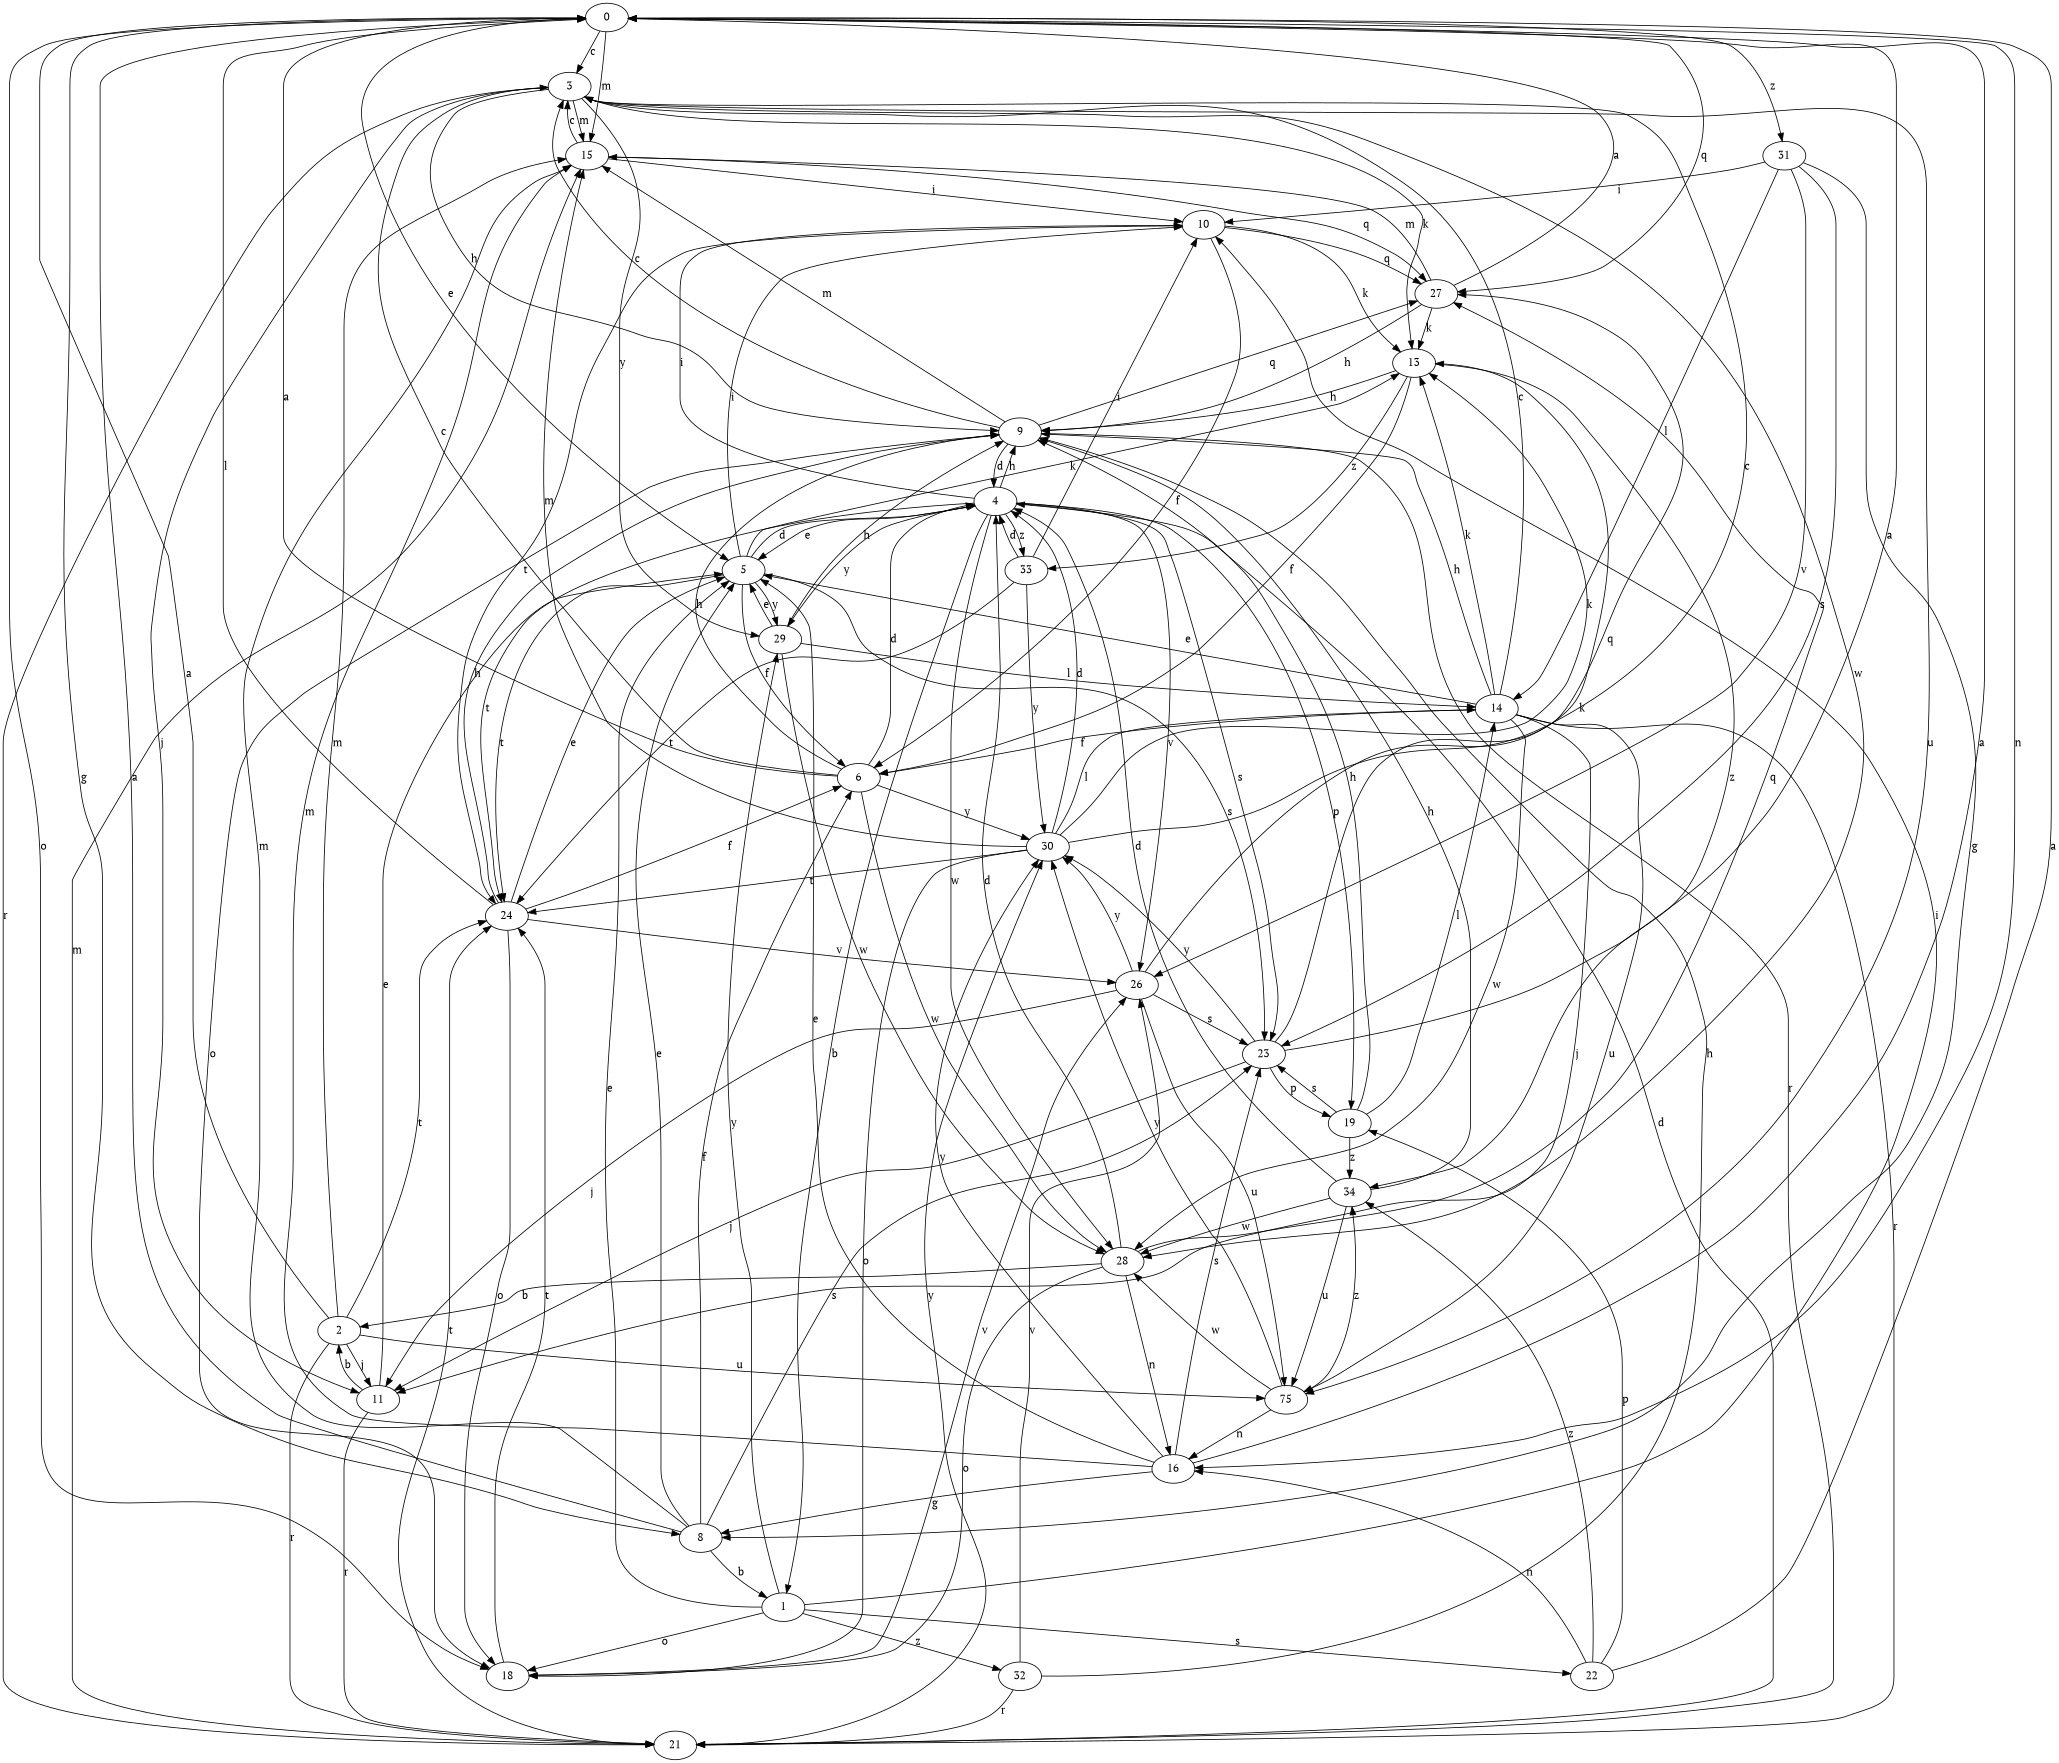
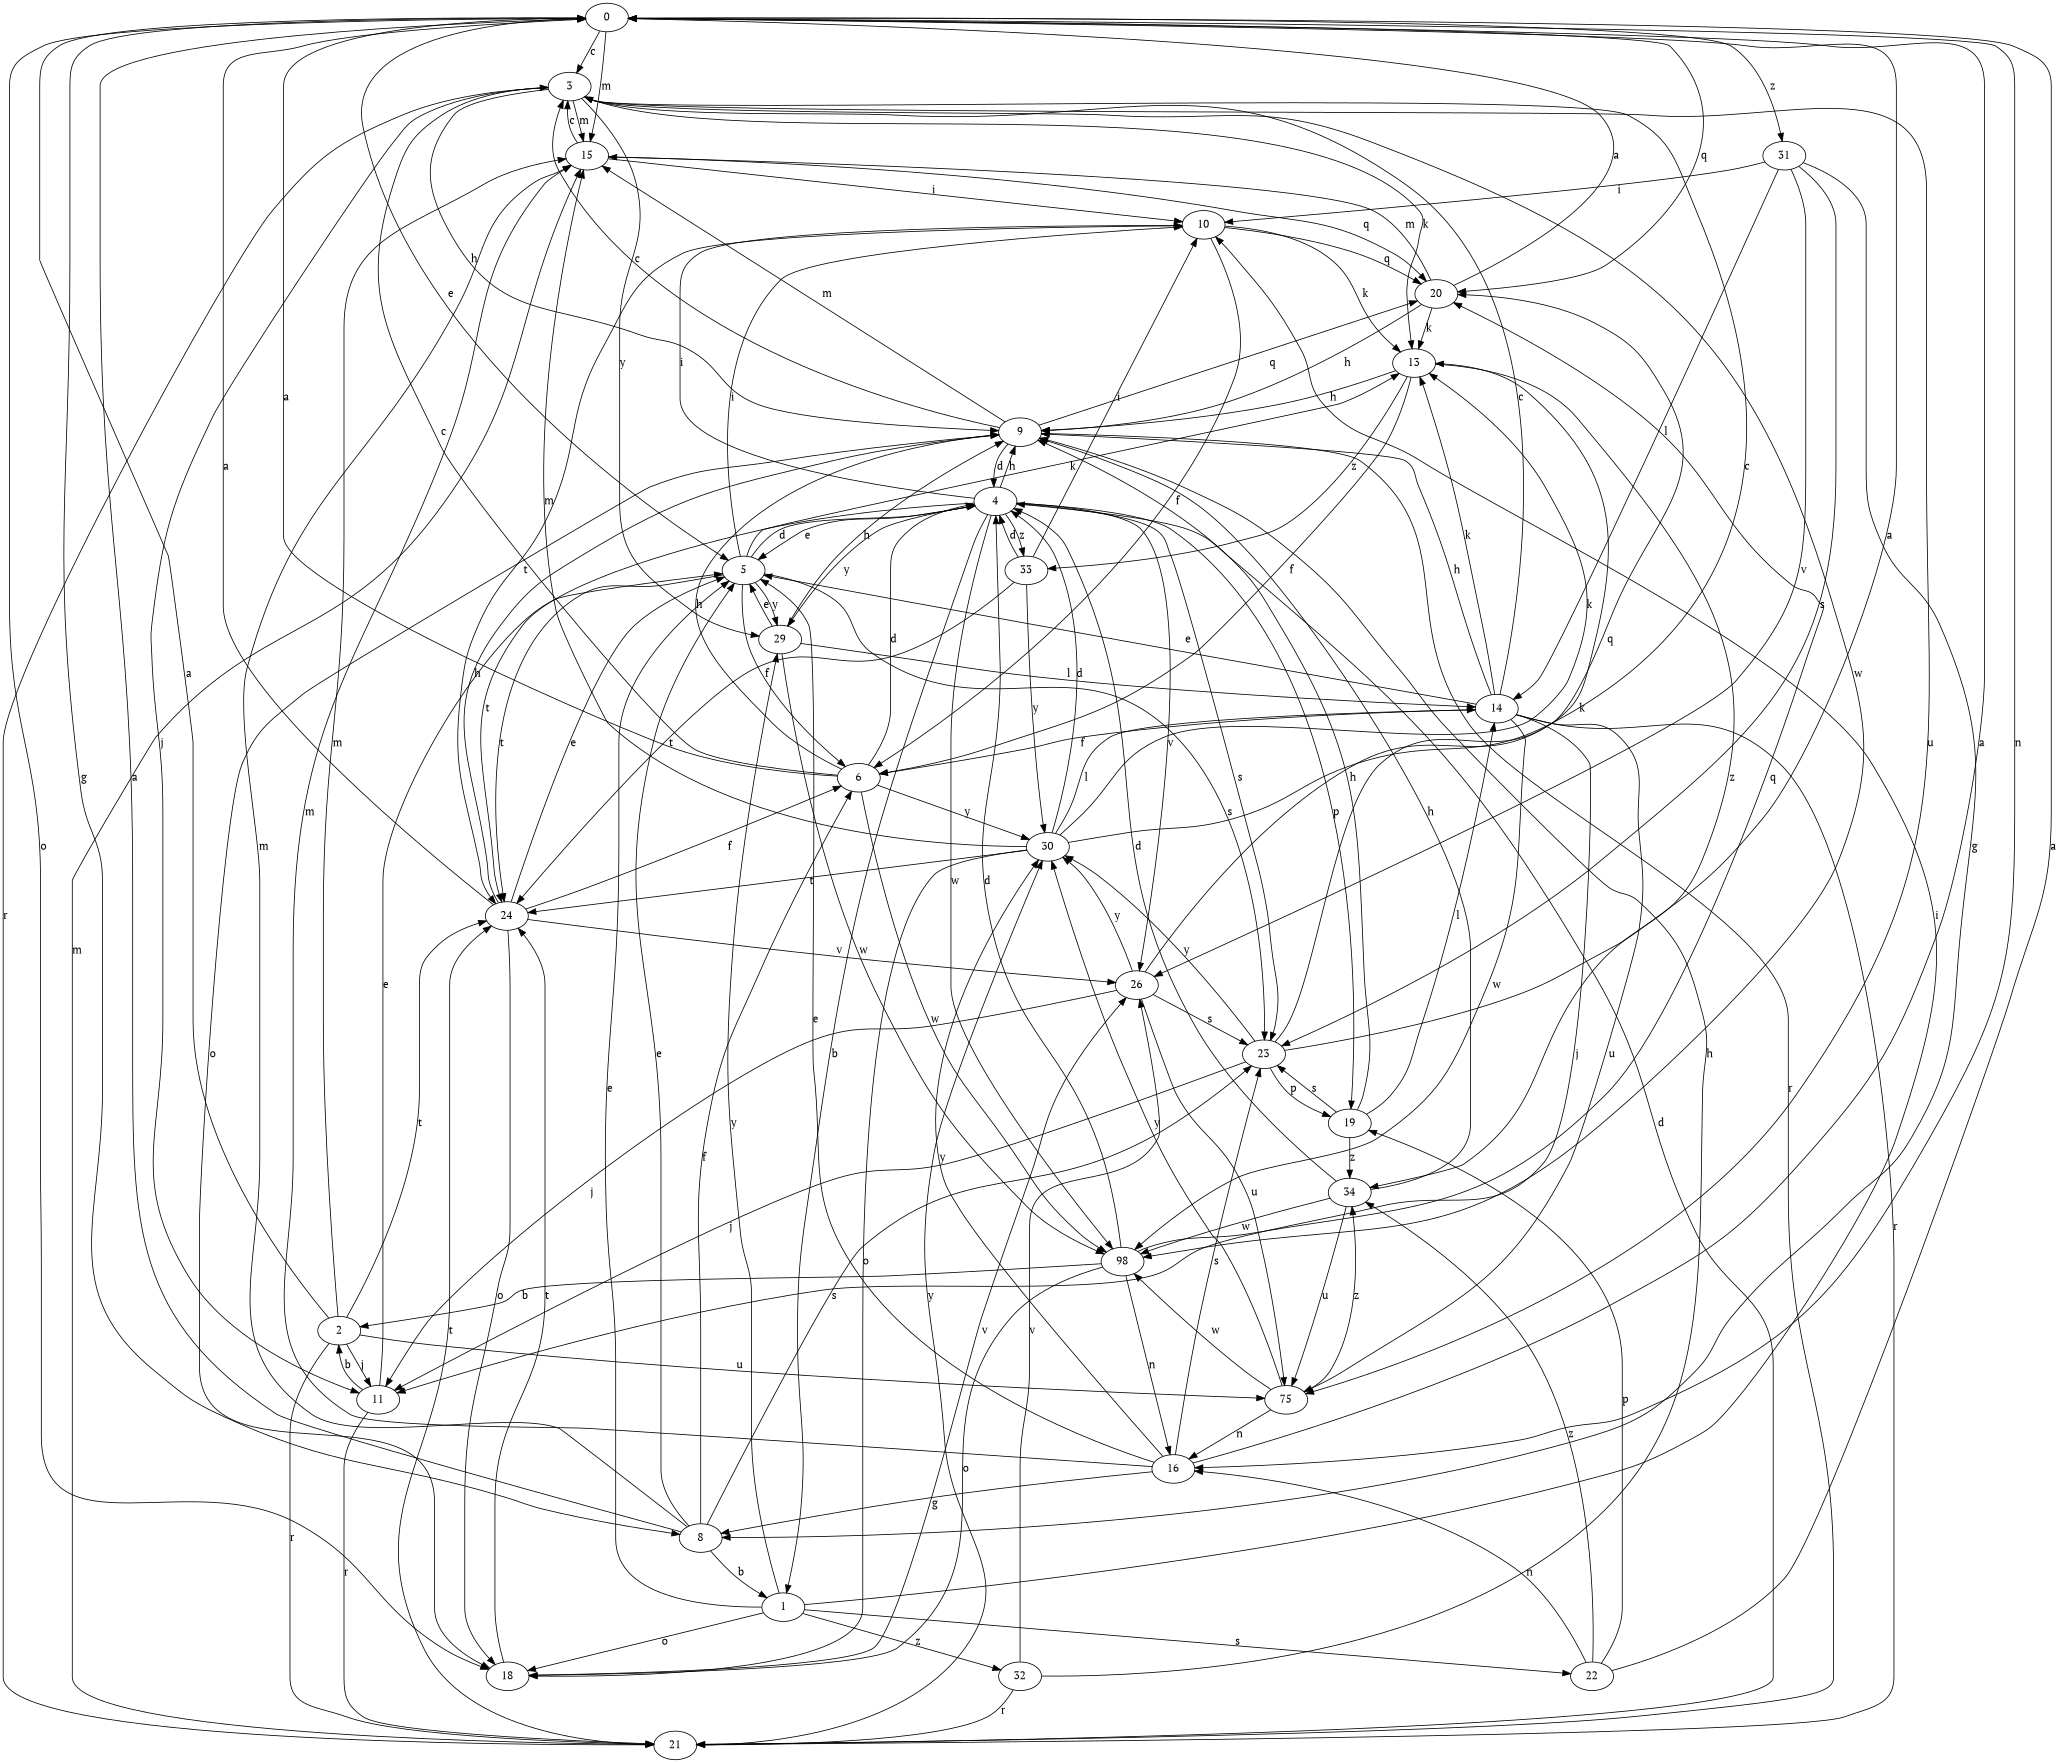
(1436, 294) -> (1436, 294)
(226, 467) -> (226, 467)
(1123, 1262) -> (1123, 1262)
